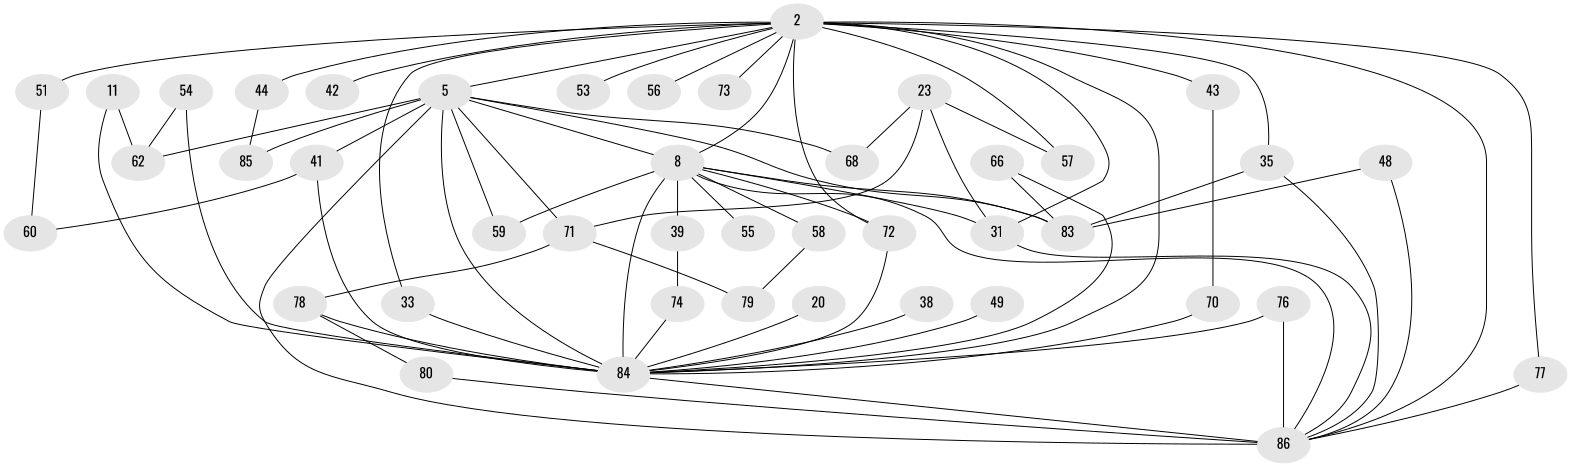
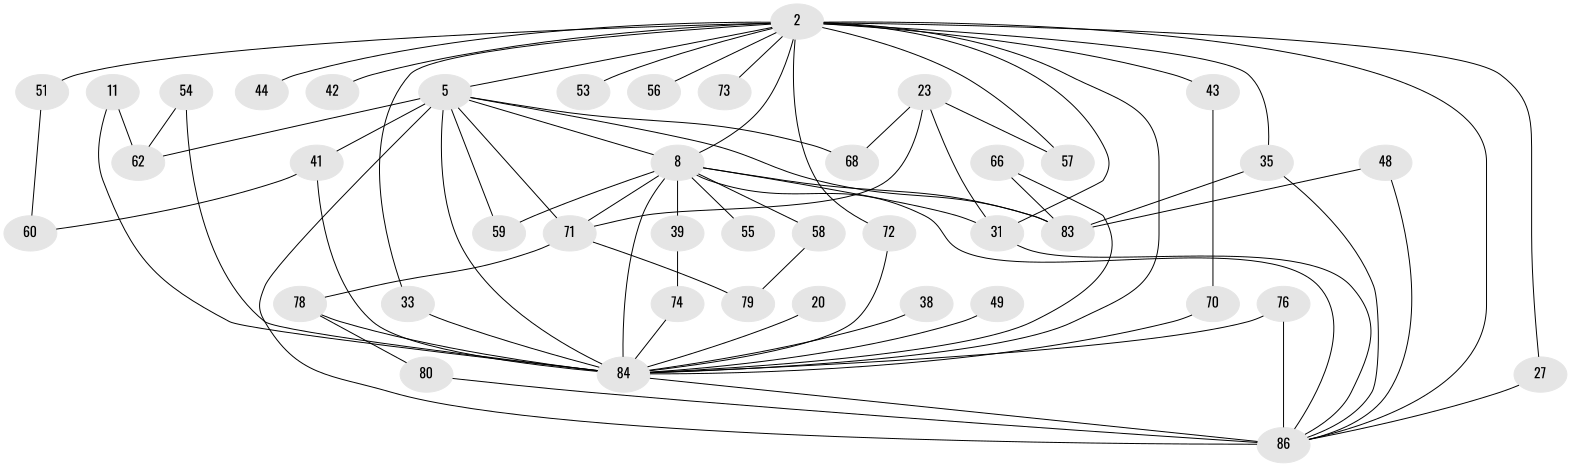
(246, 163) -> none
(761, 186) -> (624, 198)
(1540, 375) -> (1540, 375)
